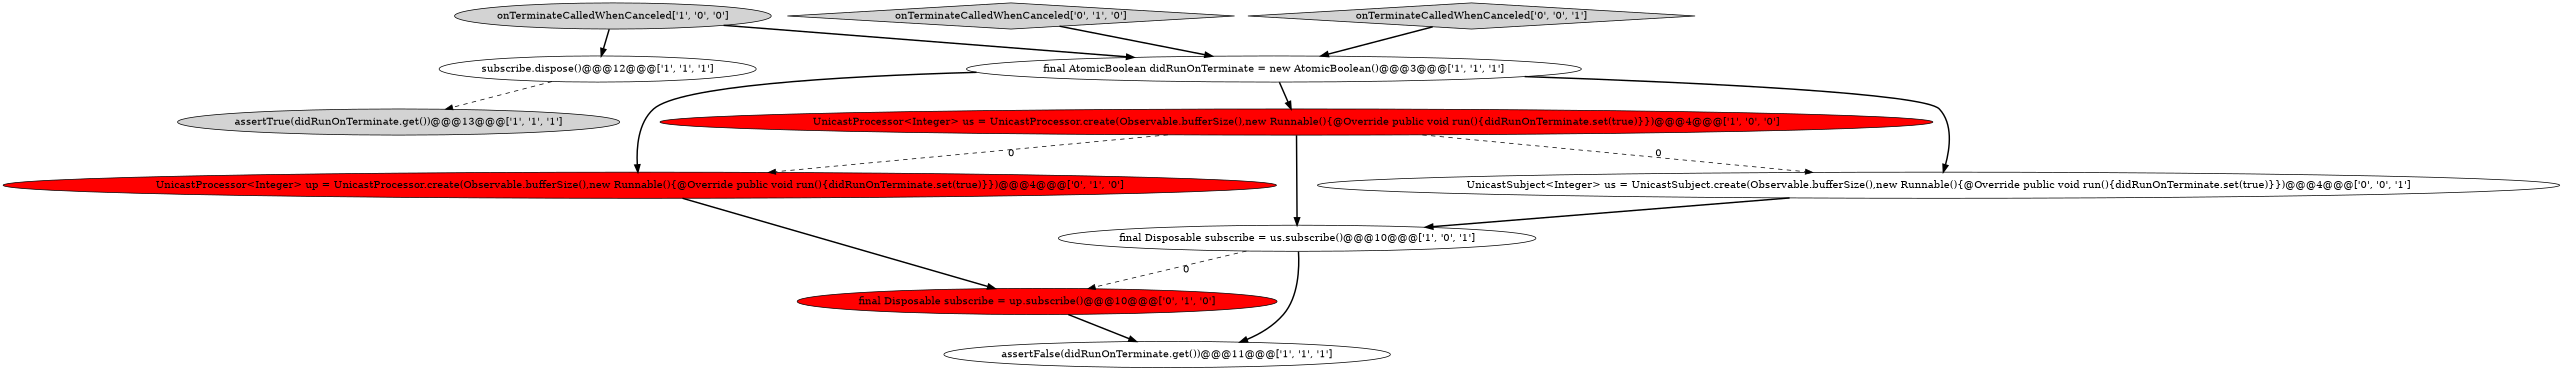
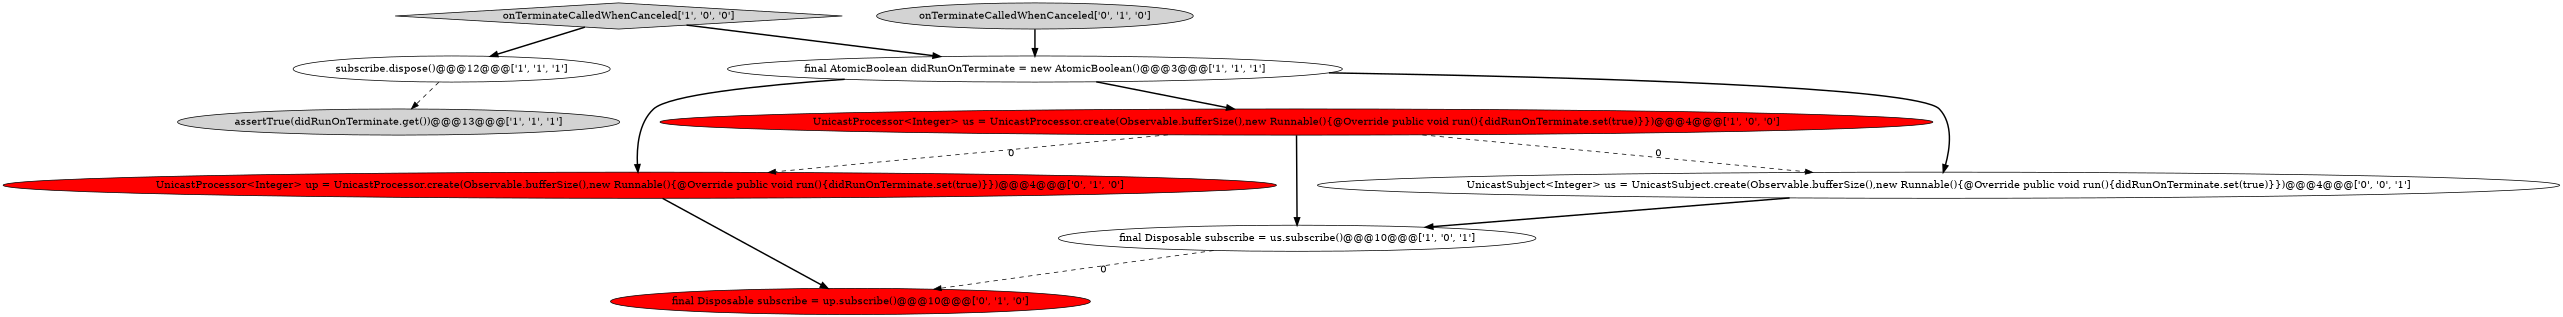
(613, 16) -> (619, 16)
(1011, 16) -> (1035, 16)
(1472, 16) -> none
(1167, 354) -> none
